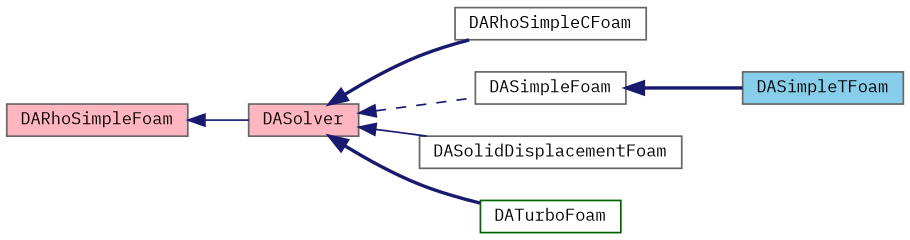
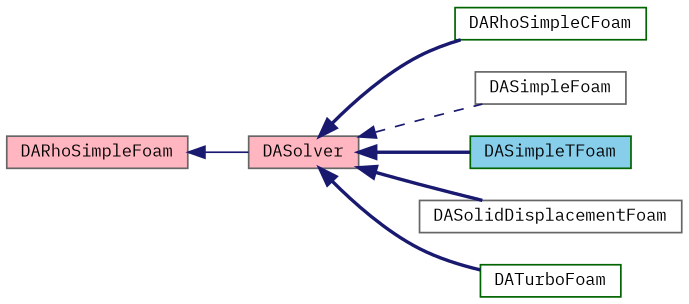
(551, 24) -> (551, 24)
(693, 88) -> (423, 152)
(823, 88) -> (551, 152)
(401, 133) -> (429, 187)
